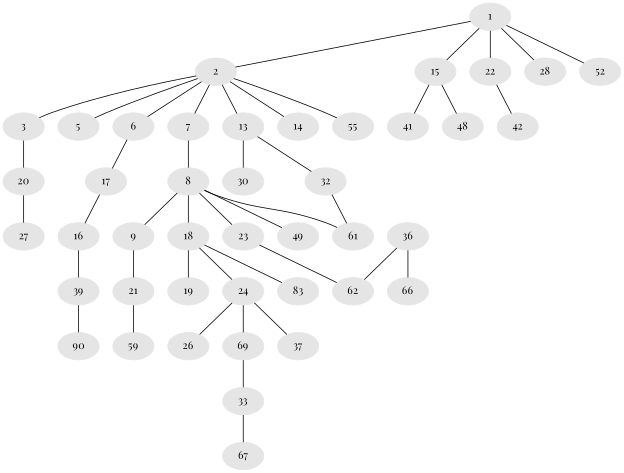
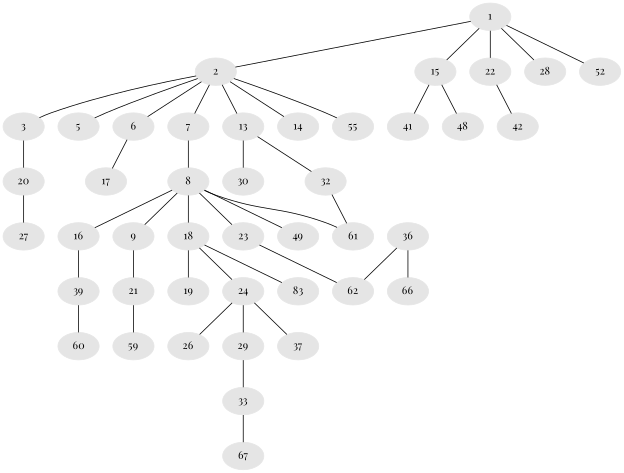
(92, 209) -> (133, 209)
(79, 346) -> (79, 346)
(243, 346) -> (243, 346)
